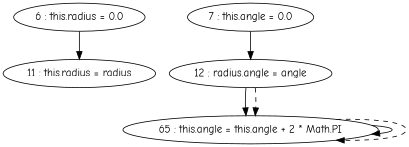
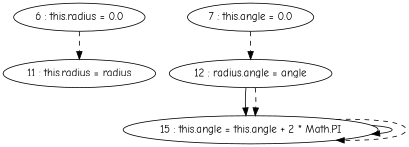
(79, 42) -> (79, 42)
(251, 42) -> (251, 42)
(251, 130) -> (251, 130)
